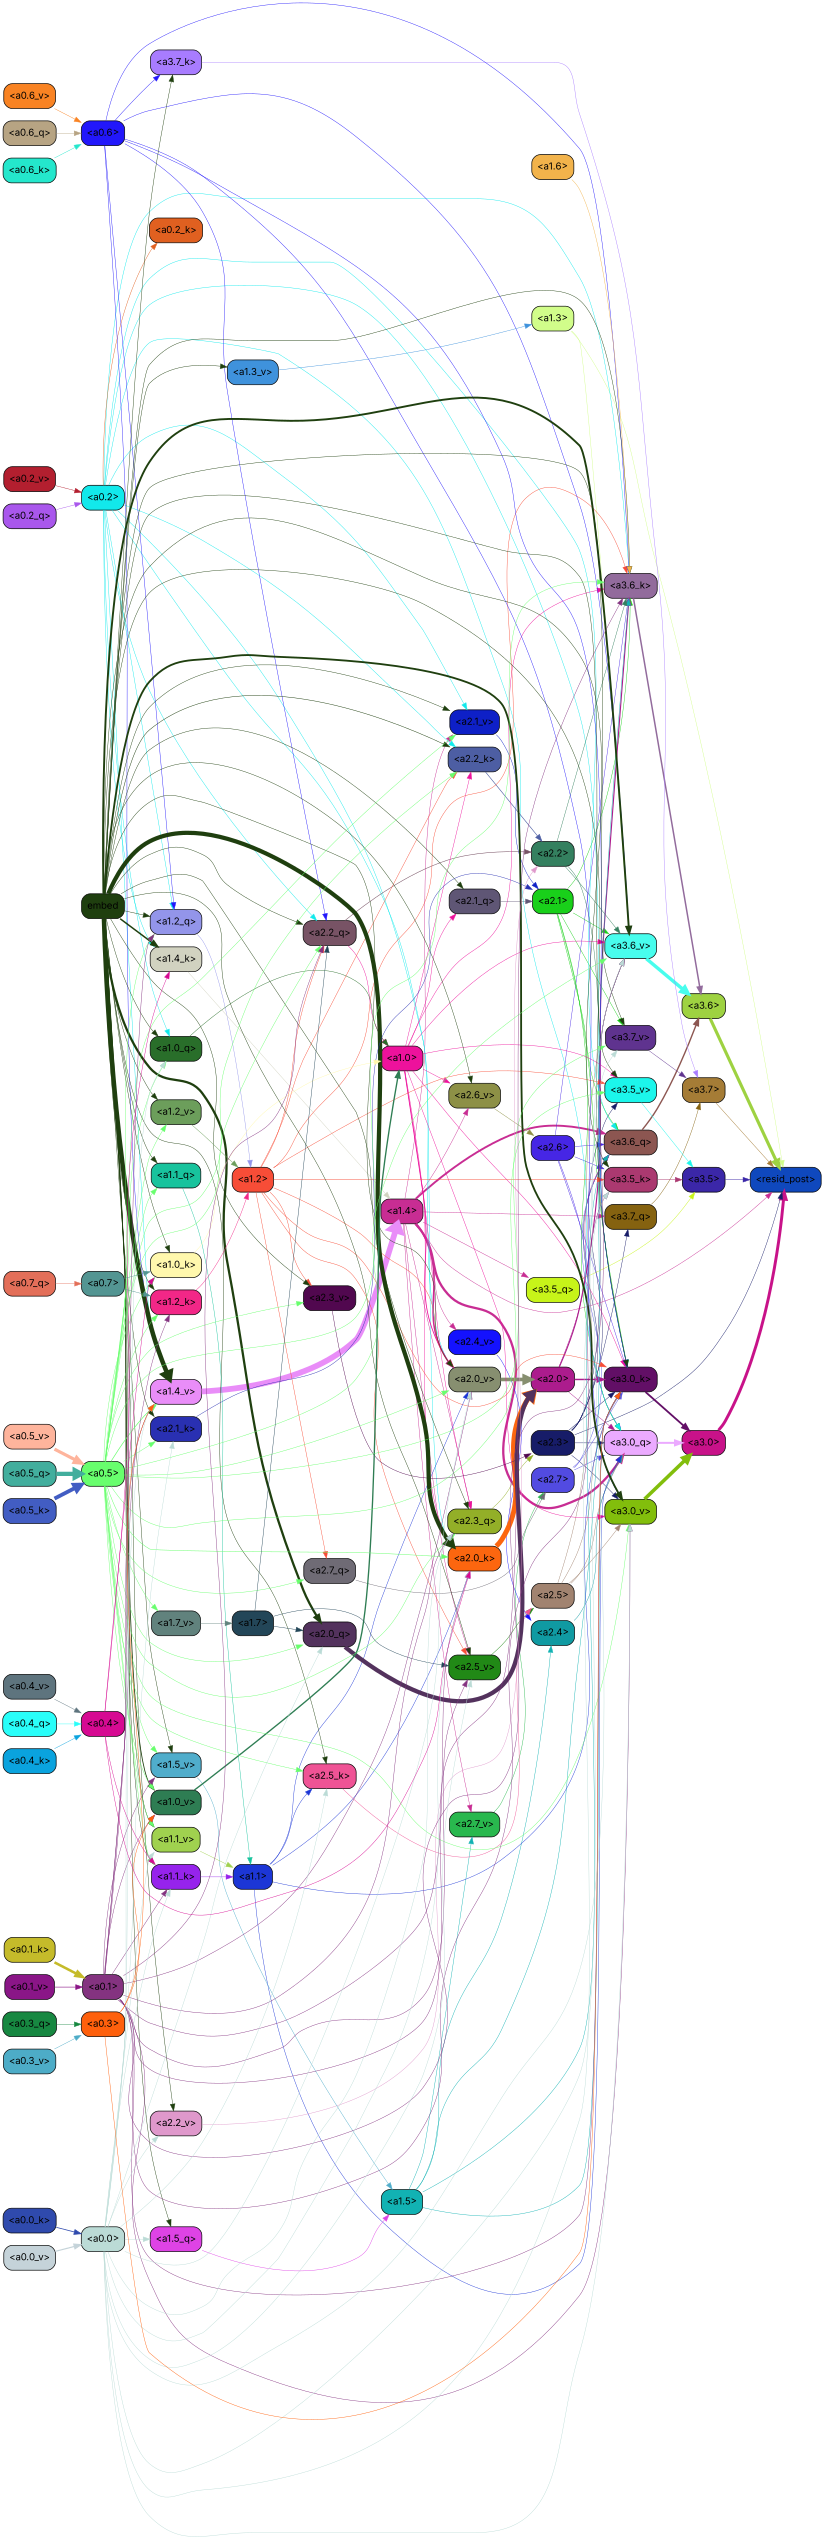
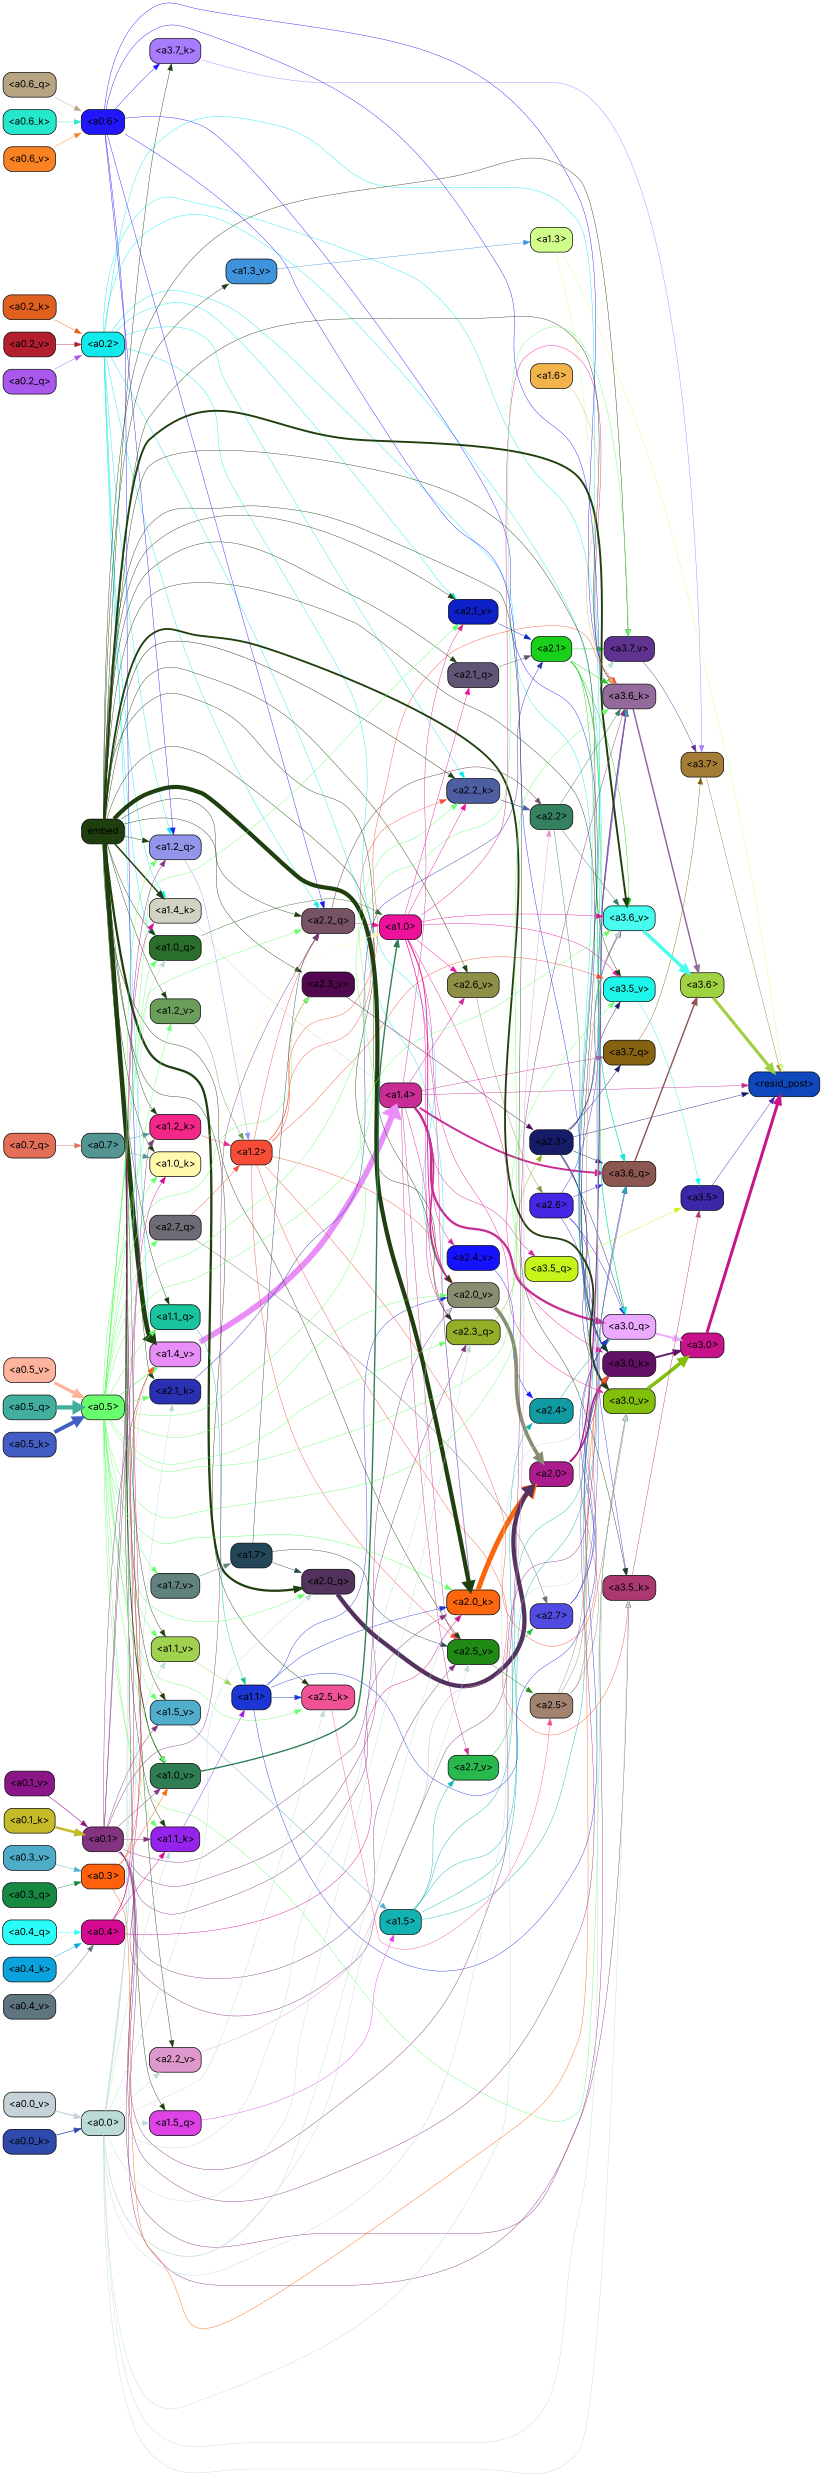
(125, 310) -> (65, 325)
(289, 1363) -> (216, 1191)
